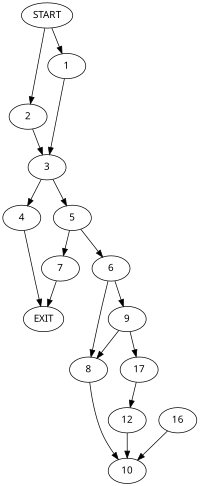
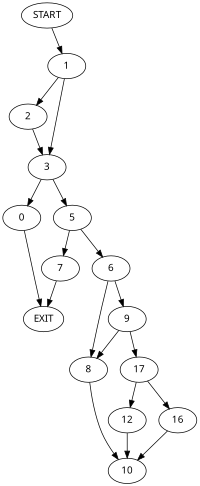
(38, 62) -> (50, 89)
(22, 218) -> (22, 218)
none -> (156, 392)
